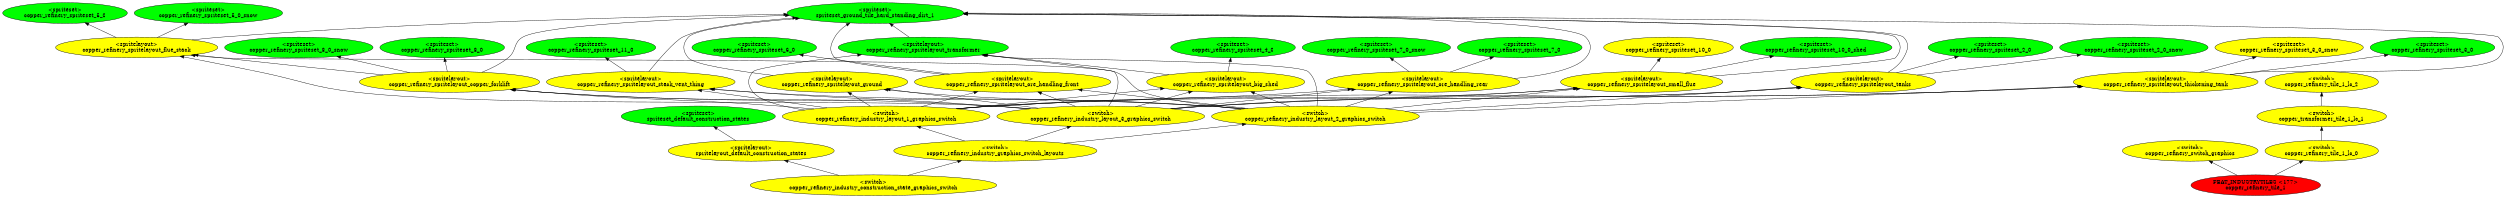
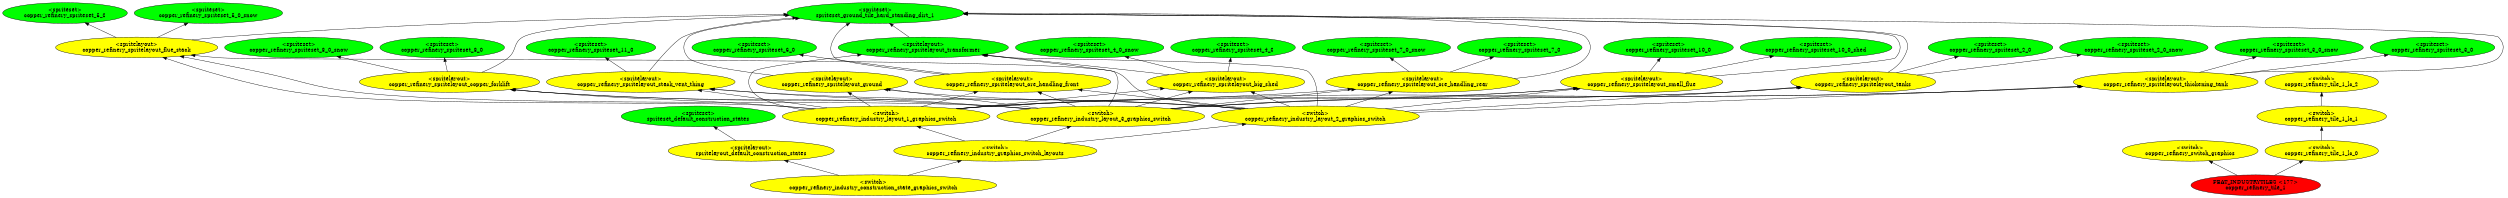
none -> (1090, 47)
(1668, 47) -> (1668, 47)
(2289, 47) -> (2289, 47)
(291, 65) -> (489, 102)
(2322, 116) -> (2322, 116)
